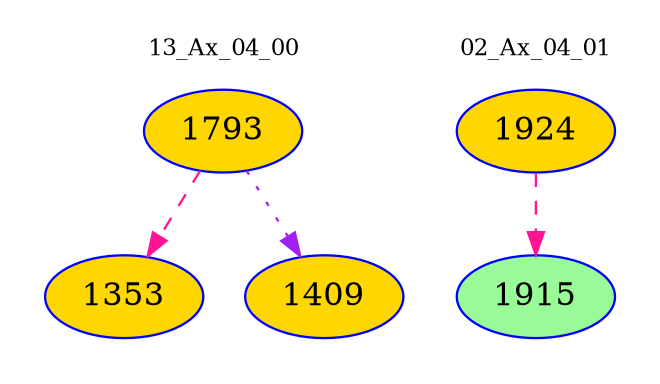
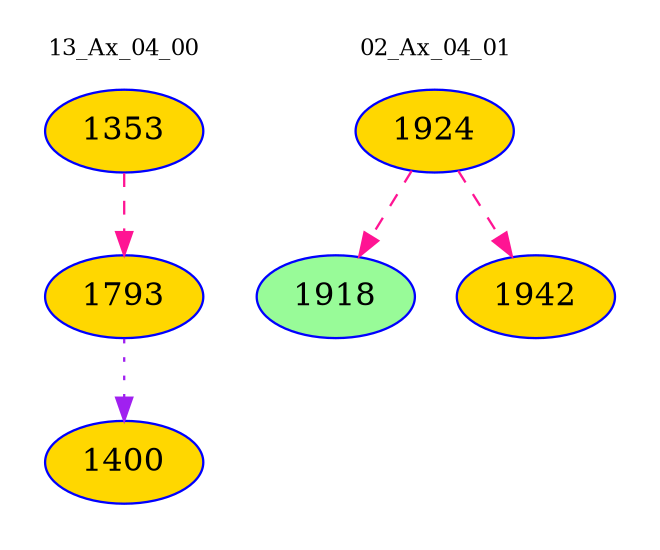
(180, 203) -> (124, 203)
(324, 297) -> (124, 462)
(536, 297) -> (336, 297)
none -> (536, 297)
